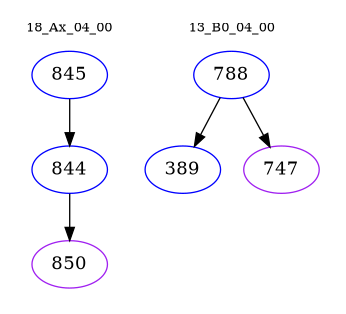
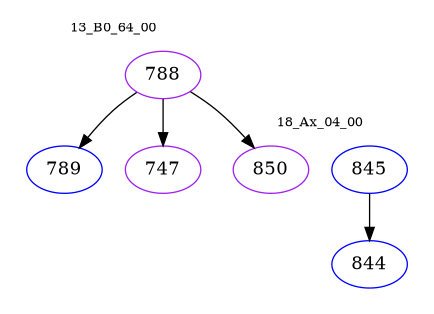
(232, 28) -> (114, 28)
(231, 75) -> (163, 75)
(183, 170) -> (64, 170)
(70, 211) -> (231, 123)
